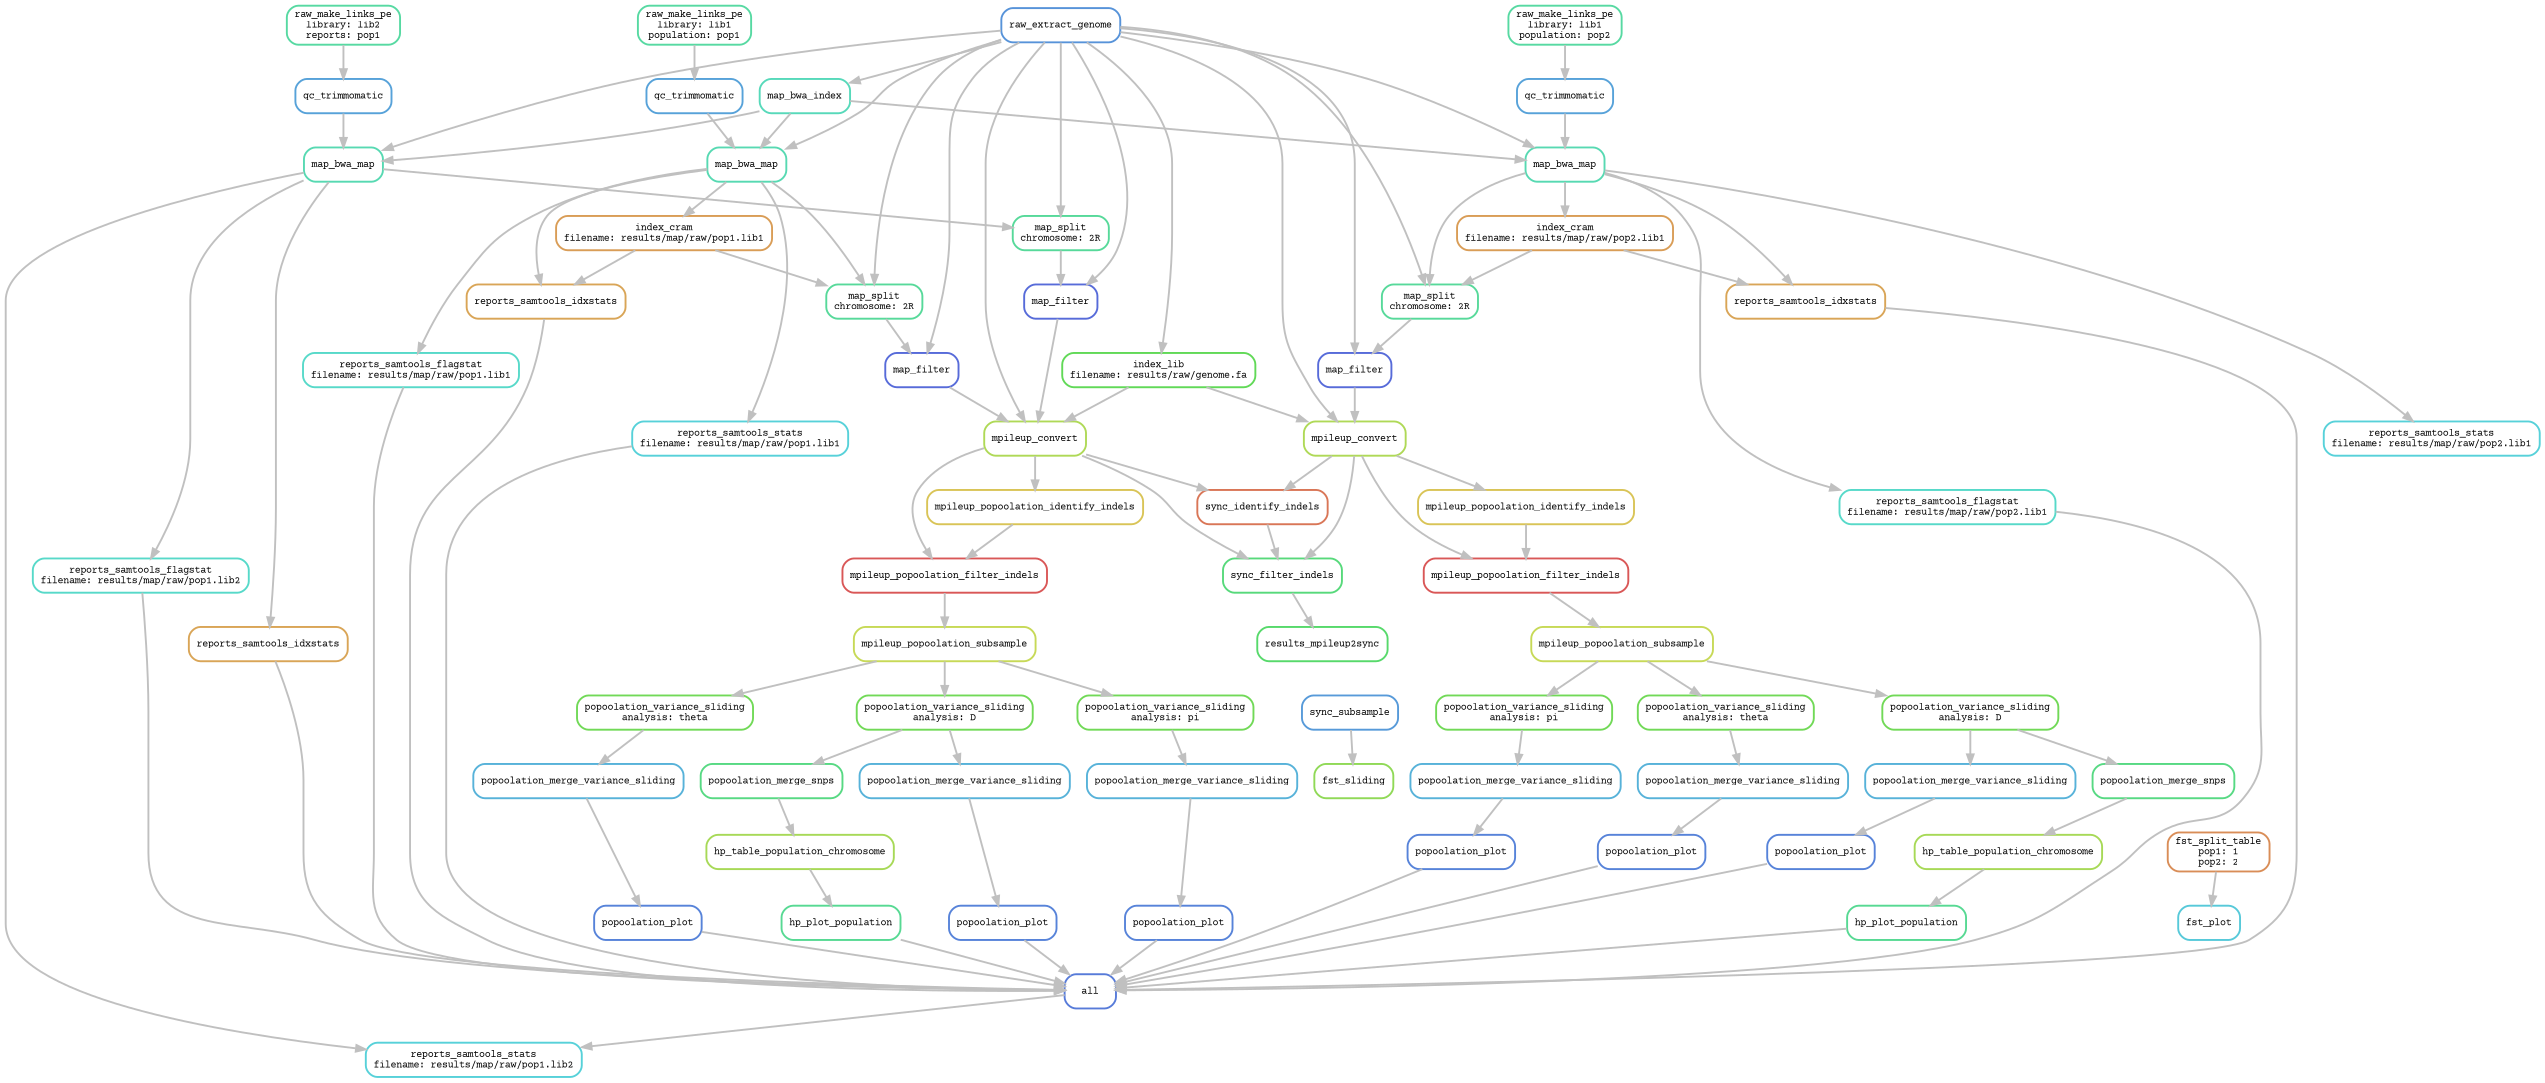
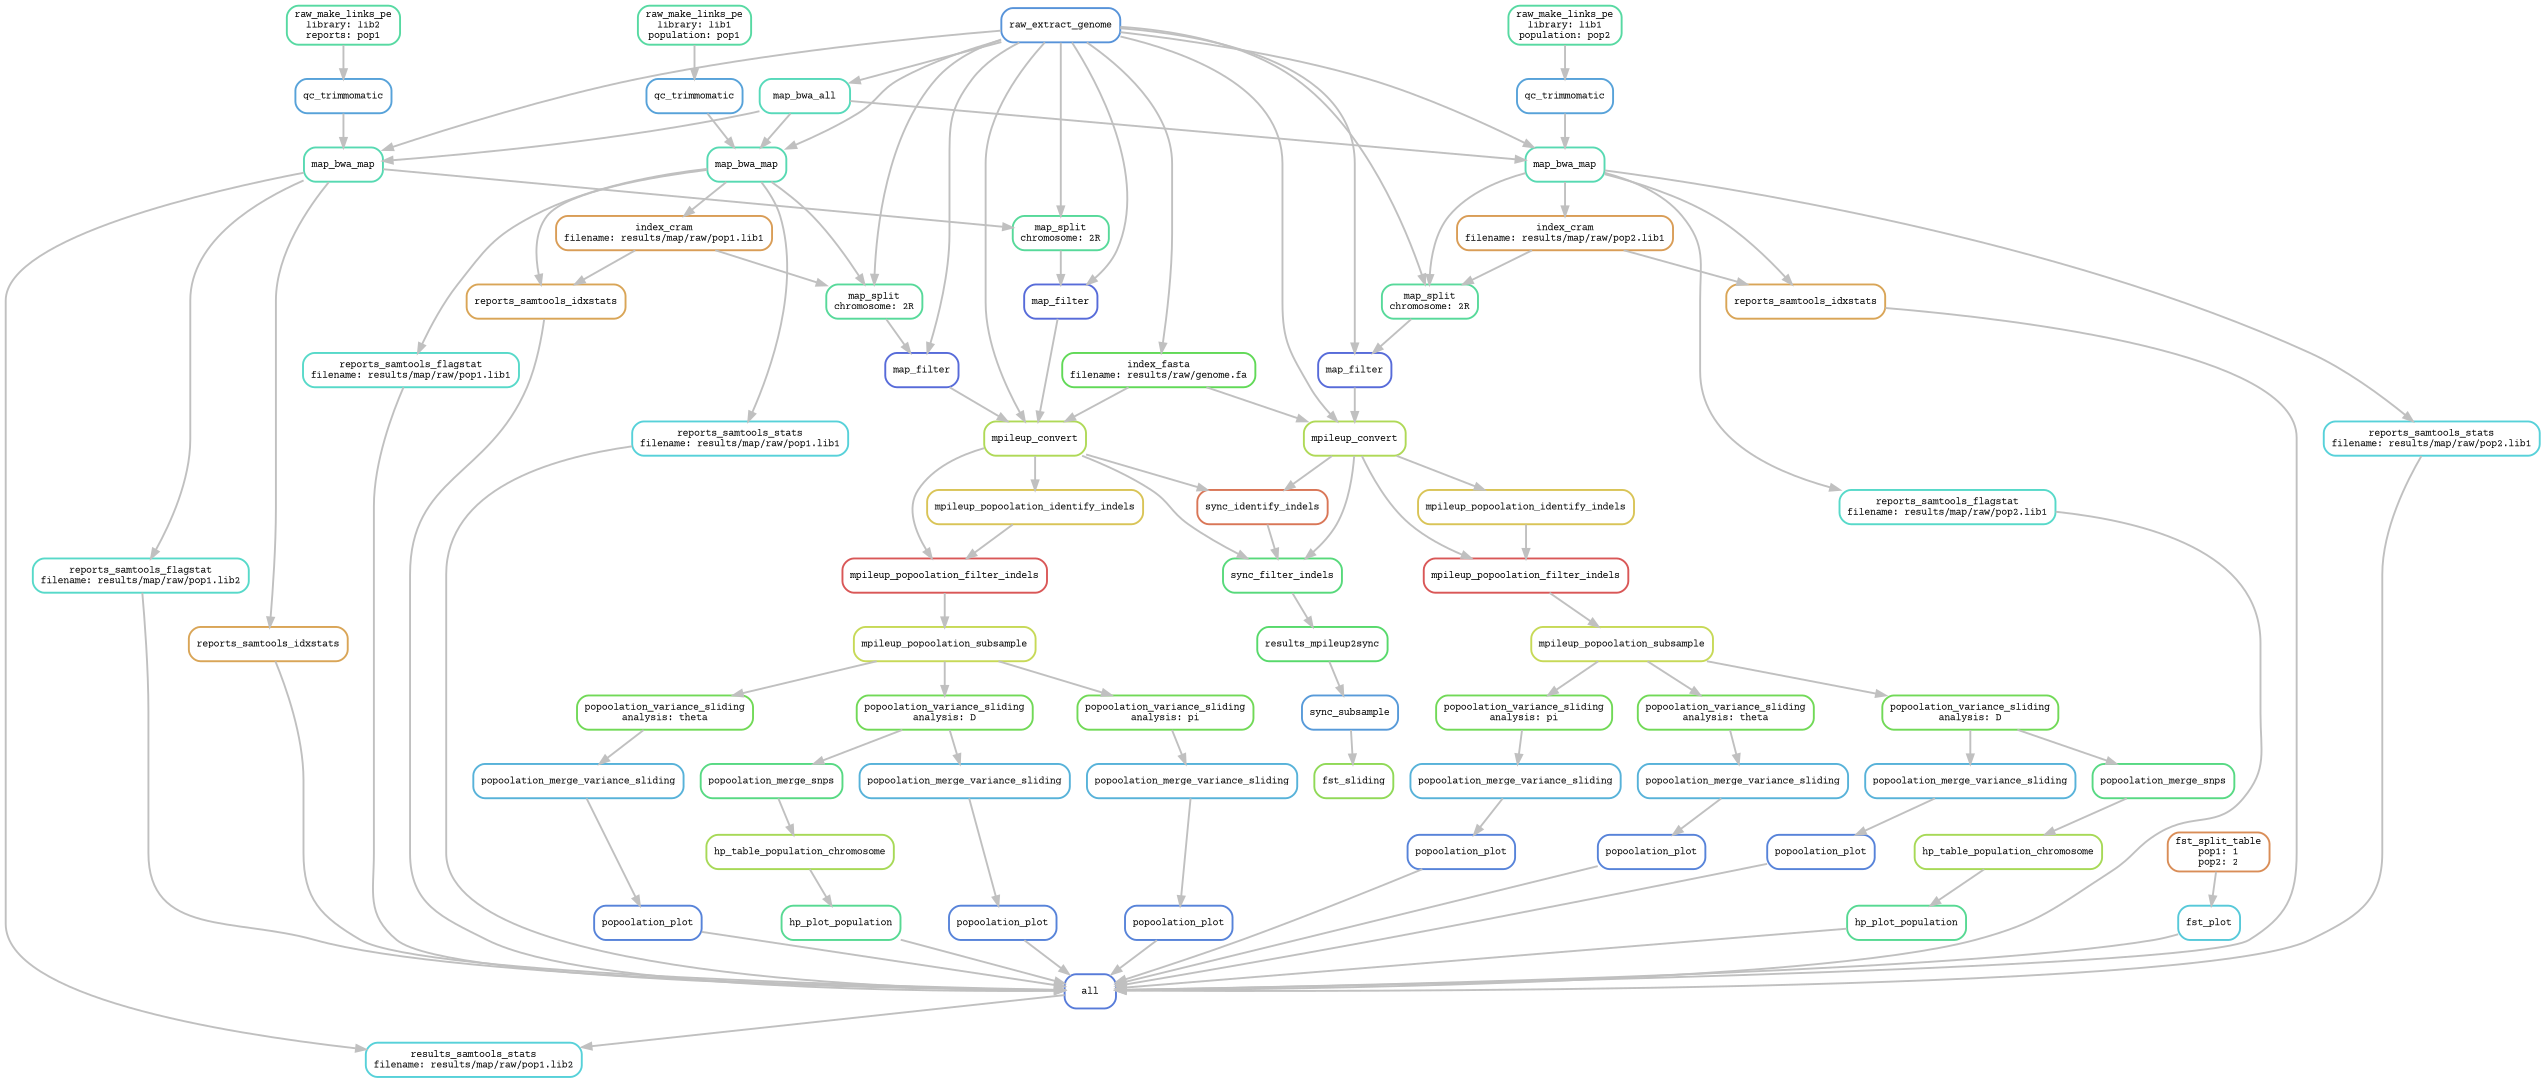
(805, 96) -> (805, 96)
(1159, 370) -> (1159, 370)
none -> (1334, 674)
none -> (1916, 963)
none -> (1982, 977)
(474, 1060) -> (474, 1060)
